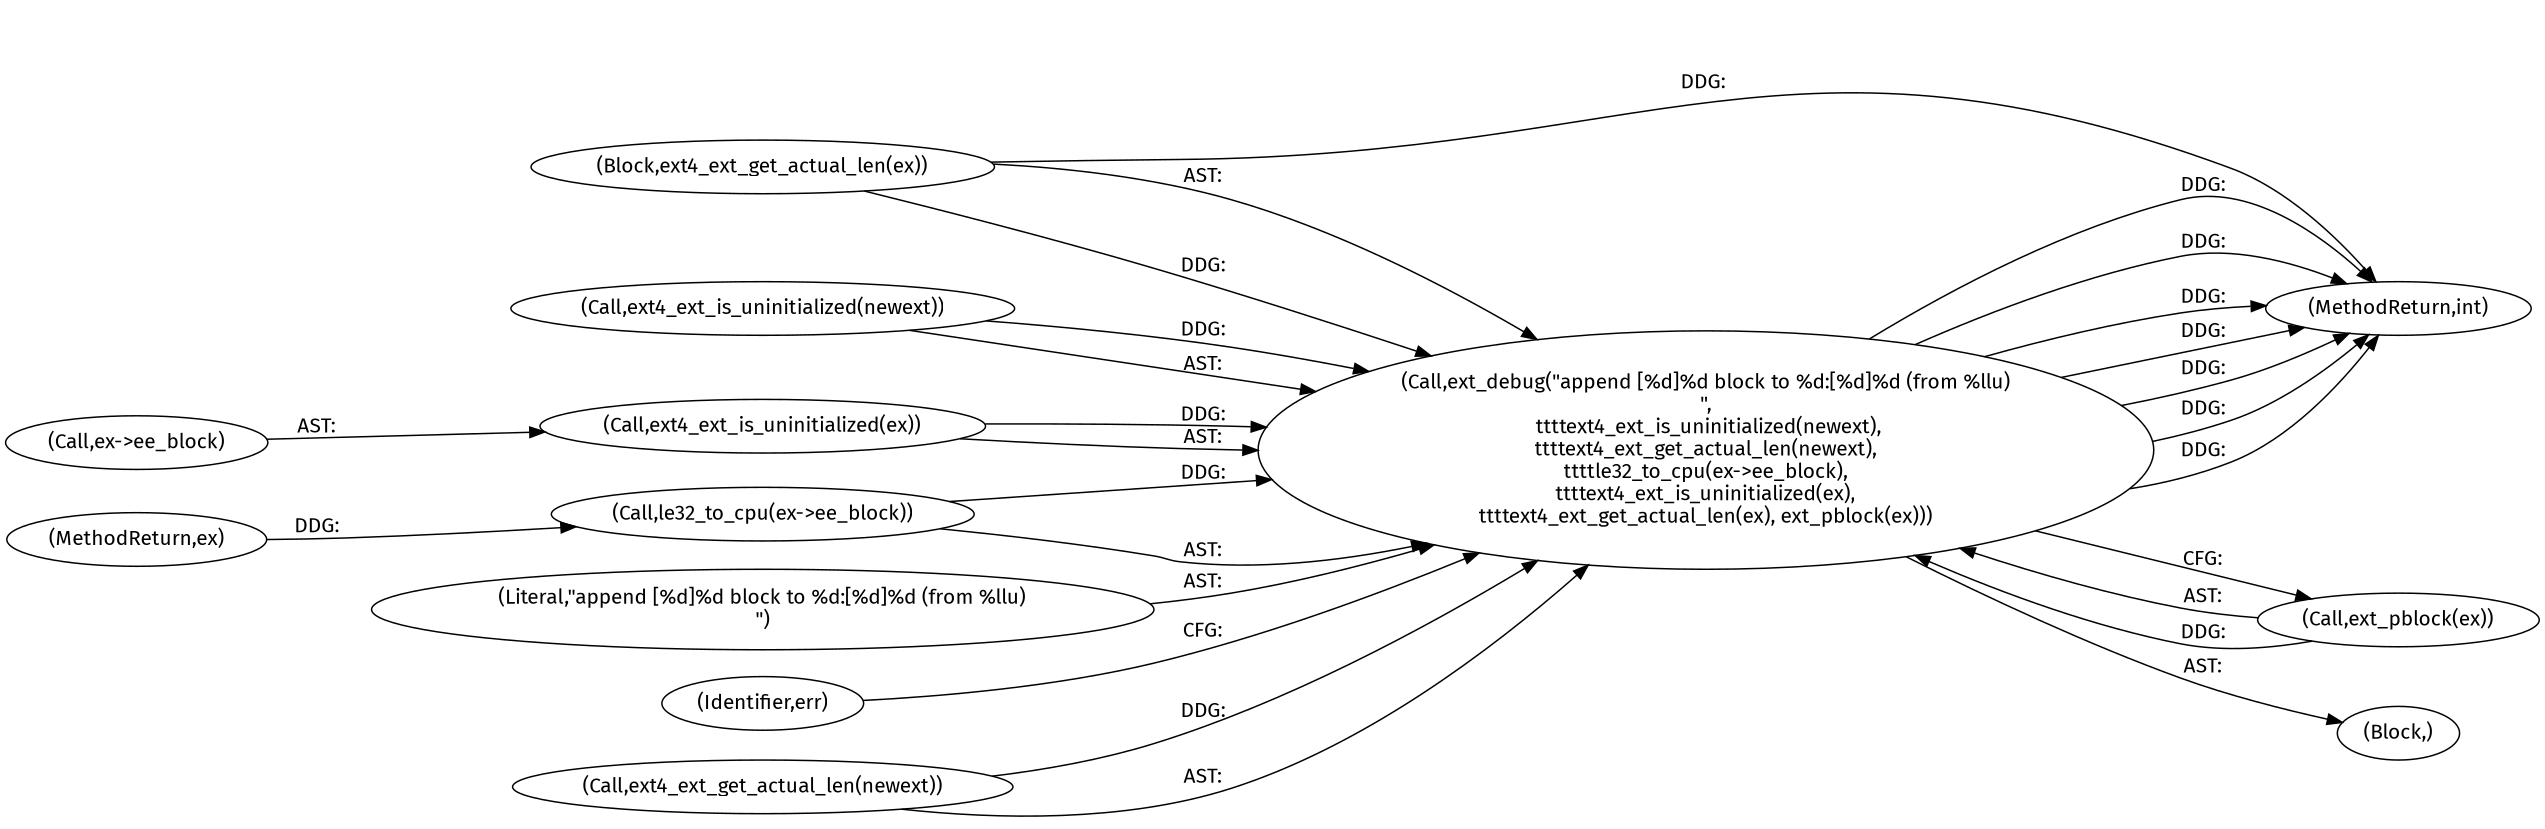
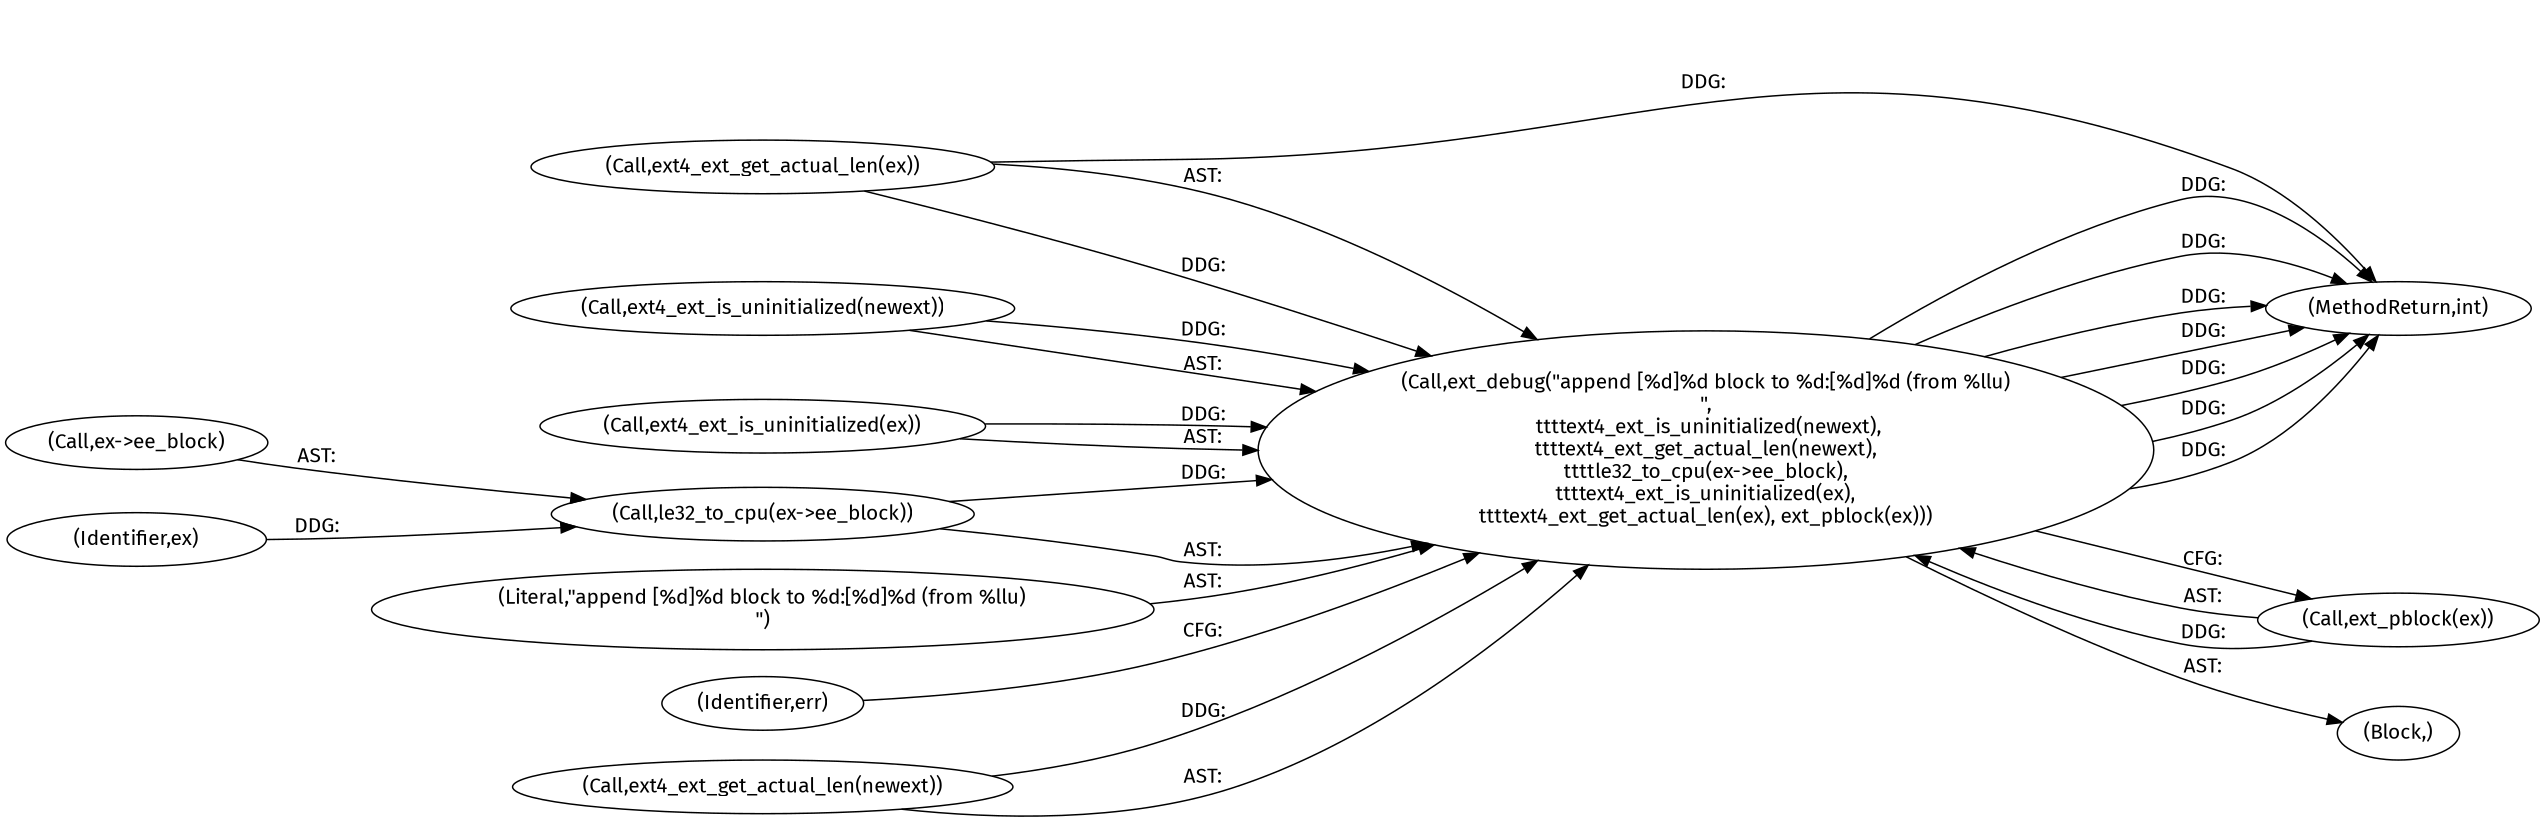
(763, 167) -> (763, 167)
(398, 436) -> (404, 481)
(137, 539) -> (137, 539)
